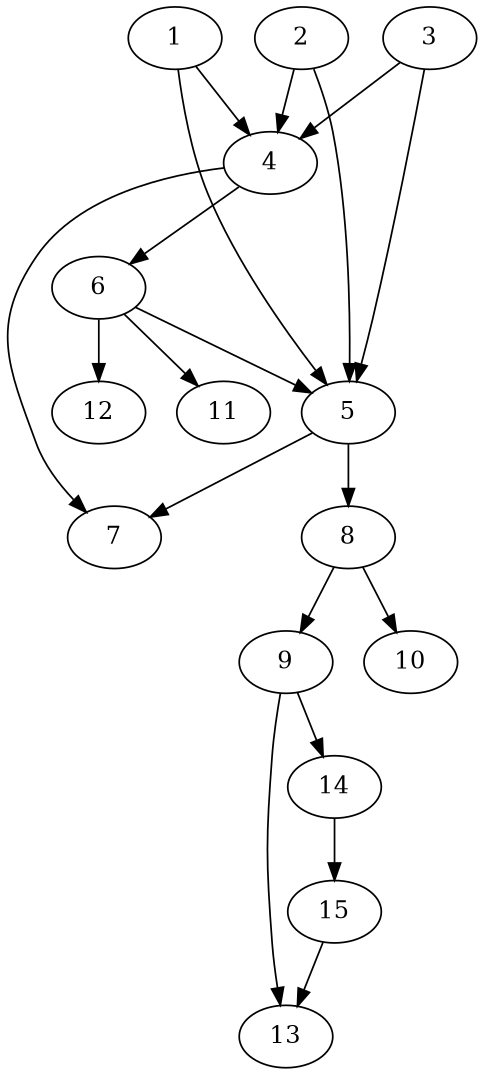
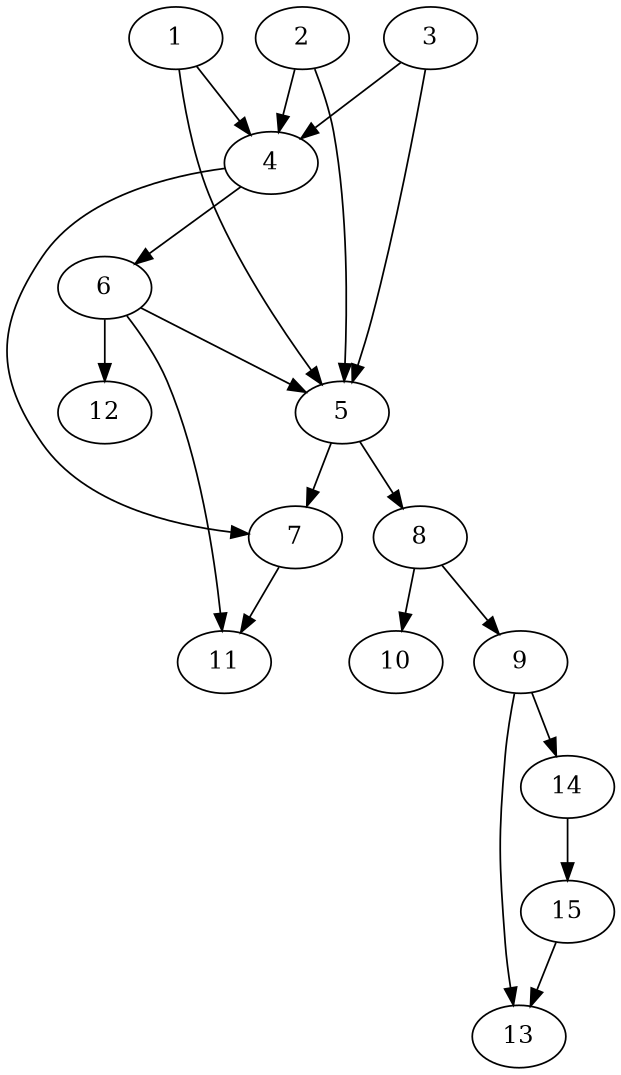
none -> (264, 592)
